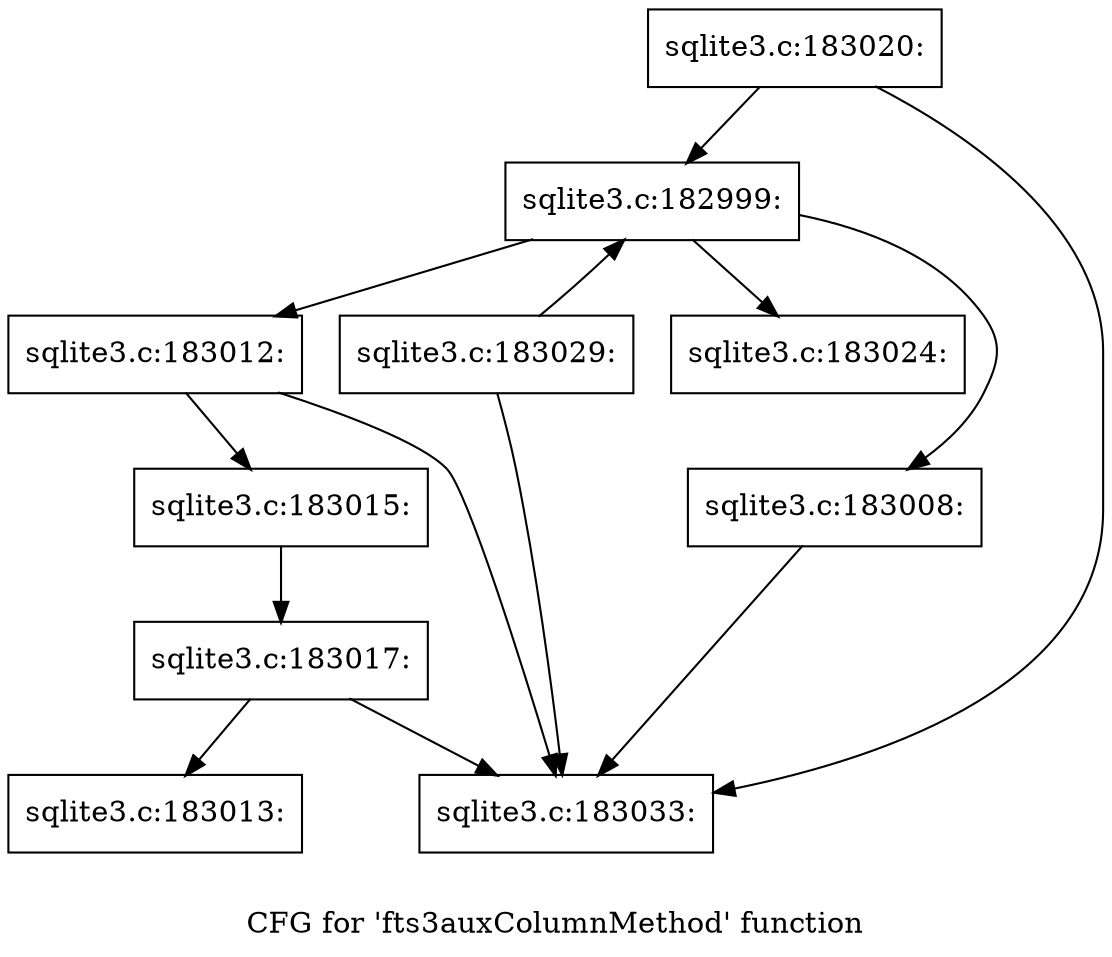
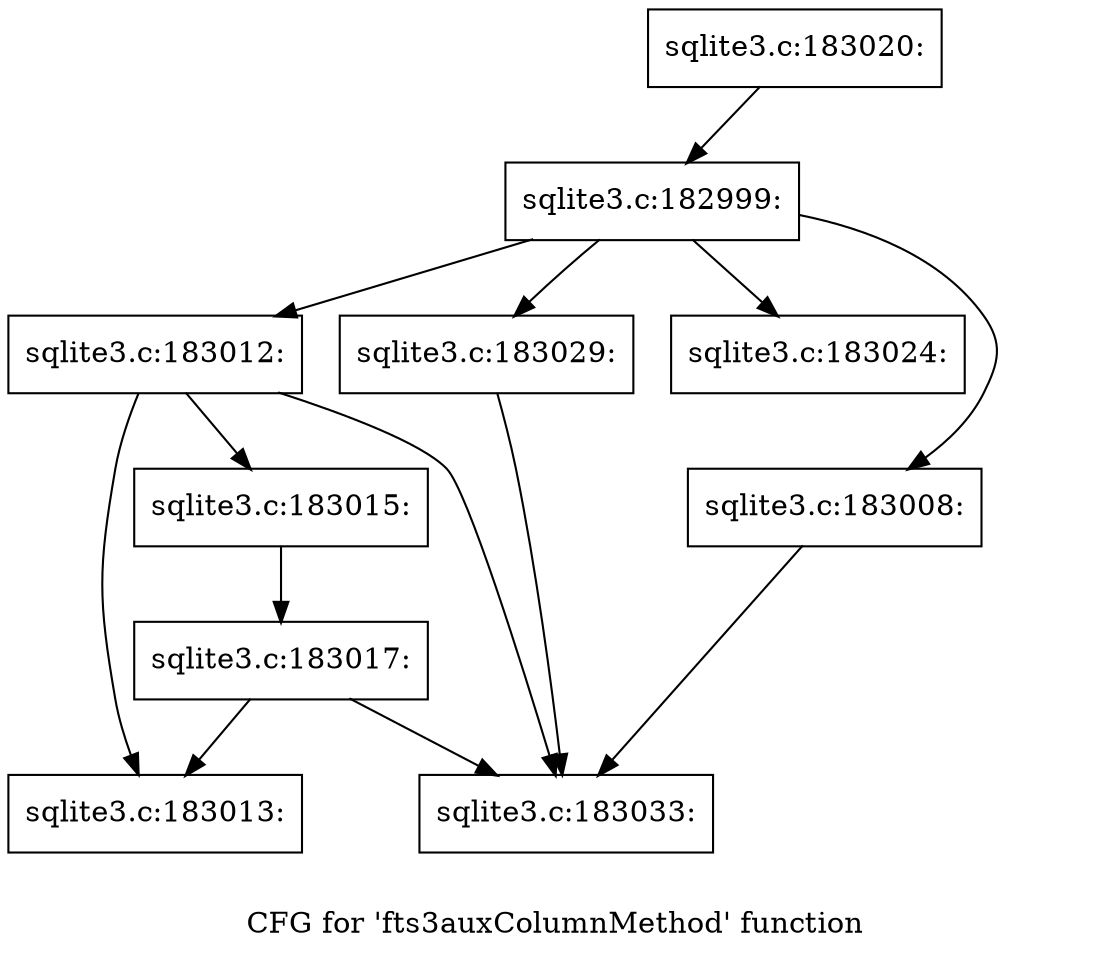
(574, 286) -> (564, 270)
(1103, 497) -> none
none -> (103, 573)
